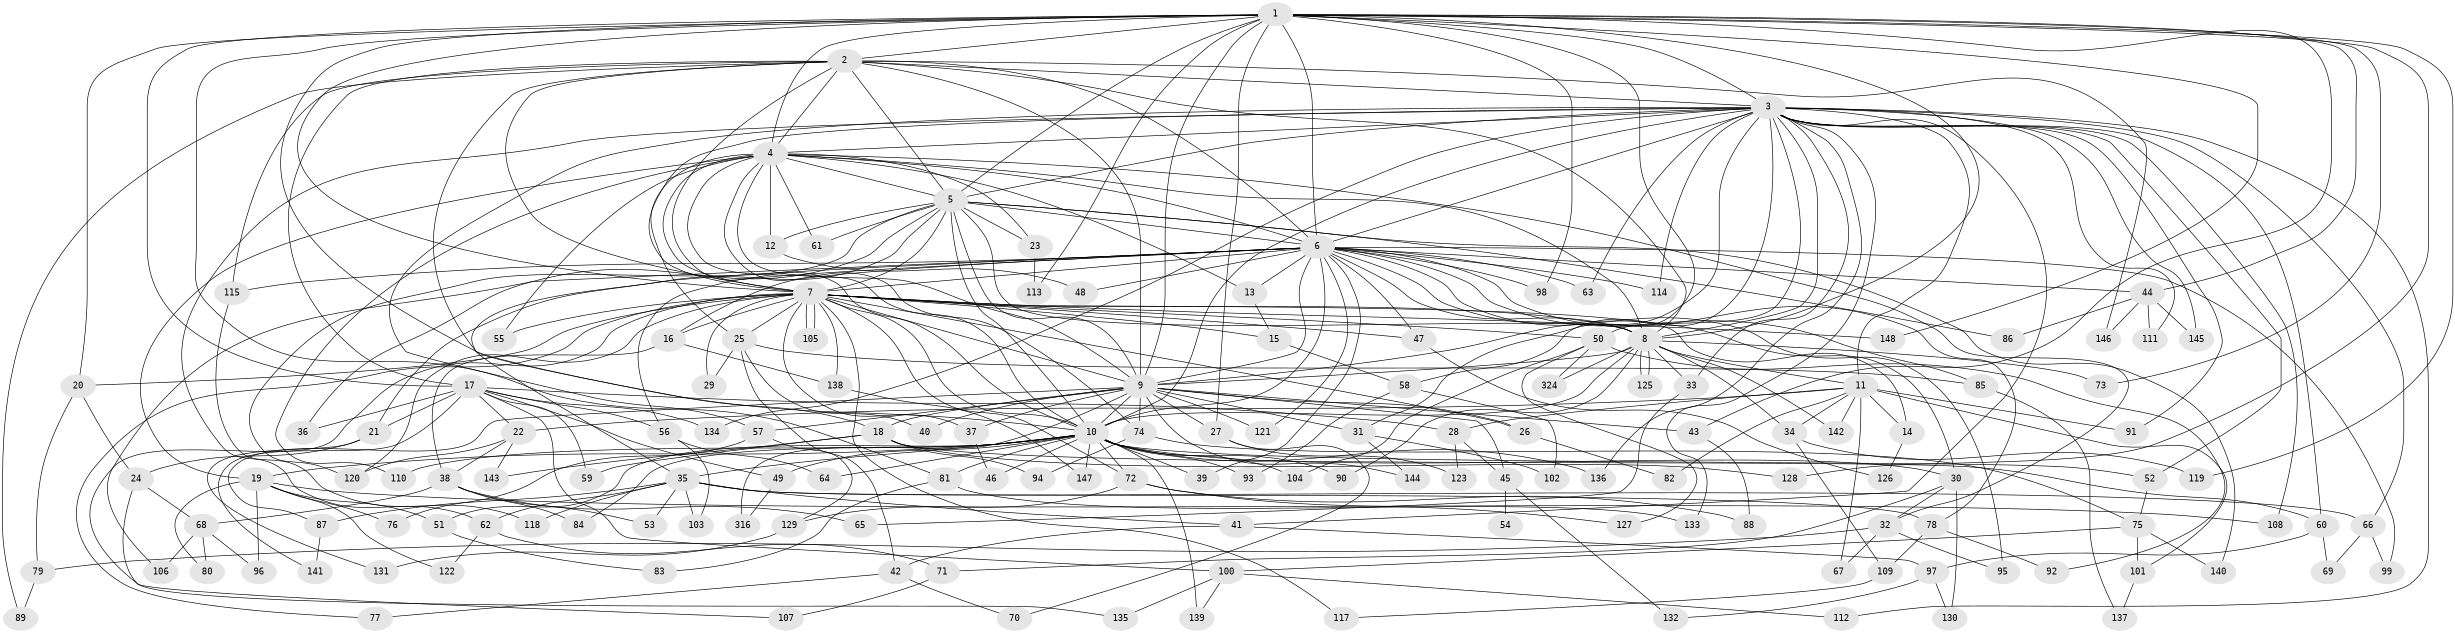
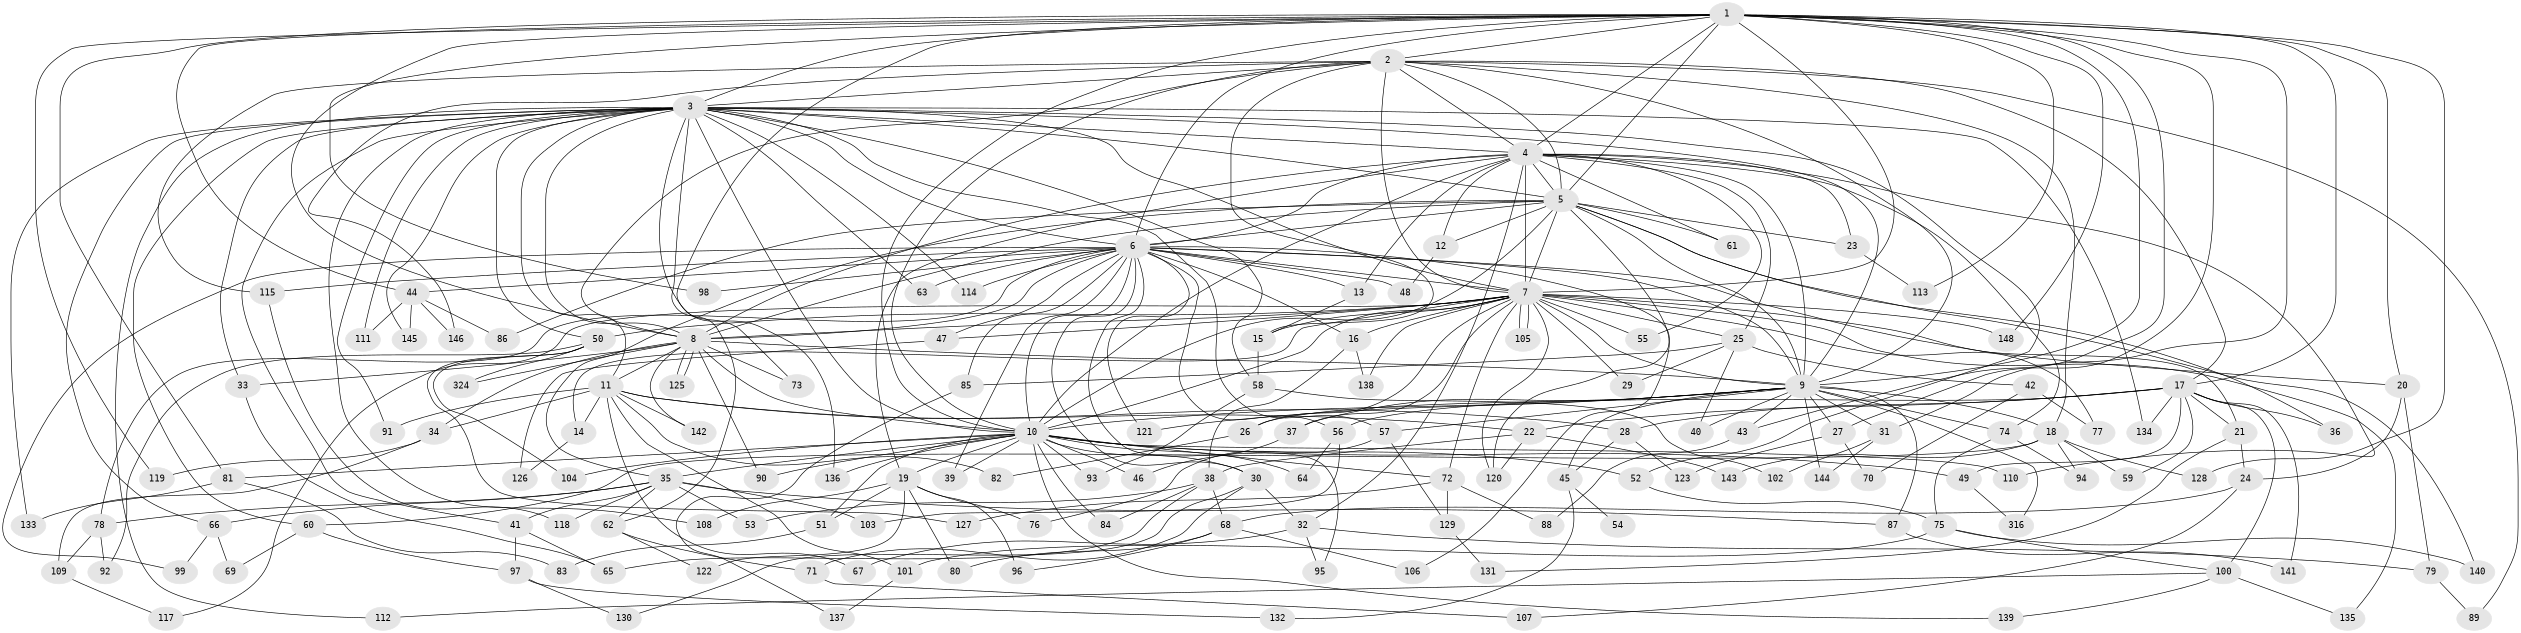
(1105, 98) -> (1291, 238)
(1084, 479) -> none
(1063, 535) -> (562, 549)
